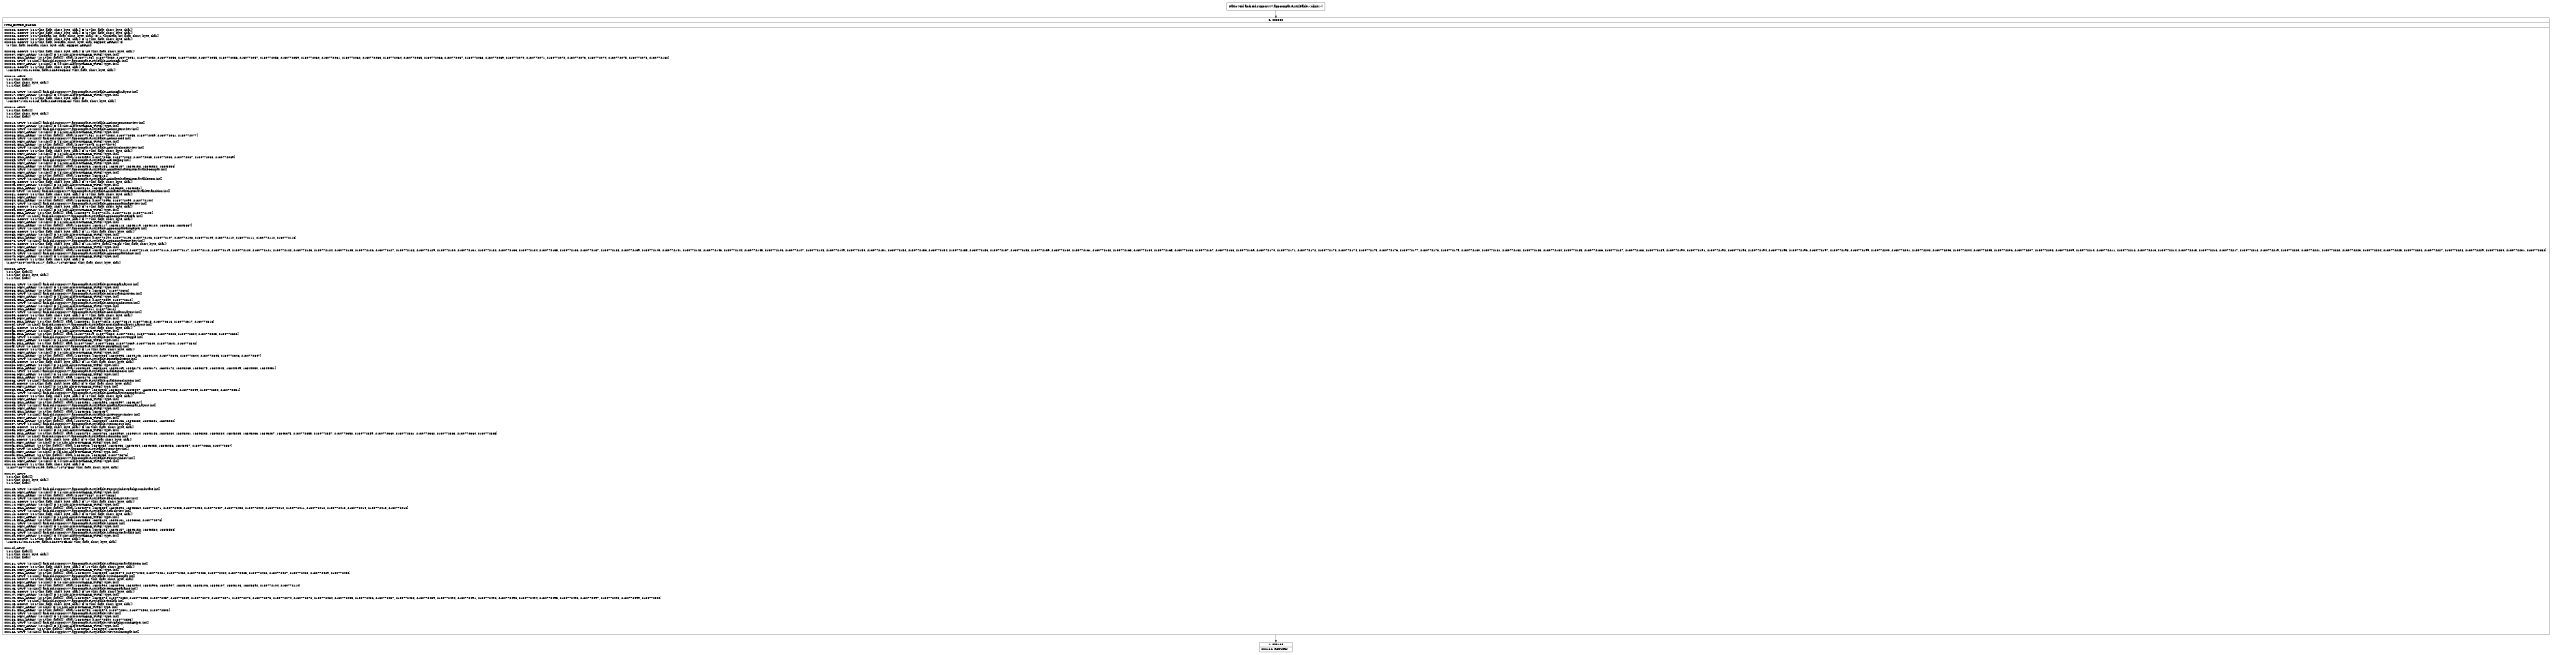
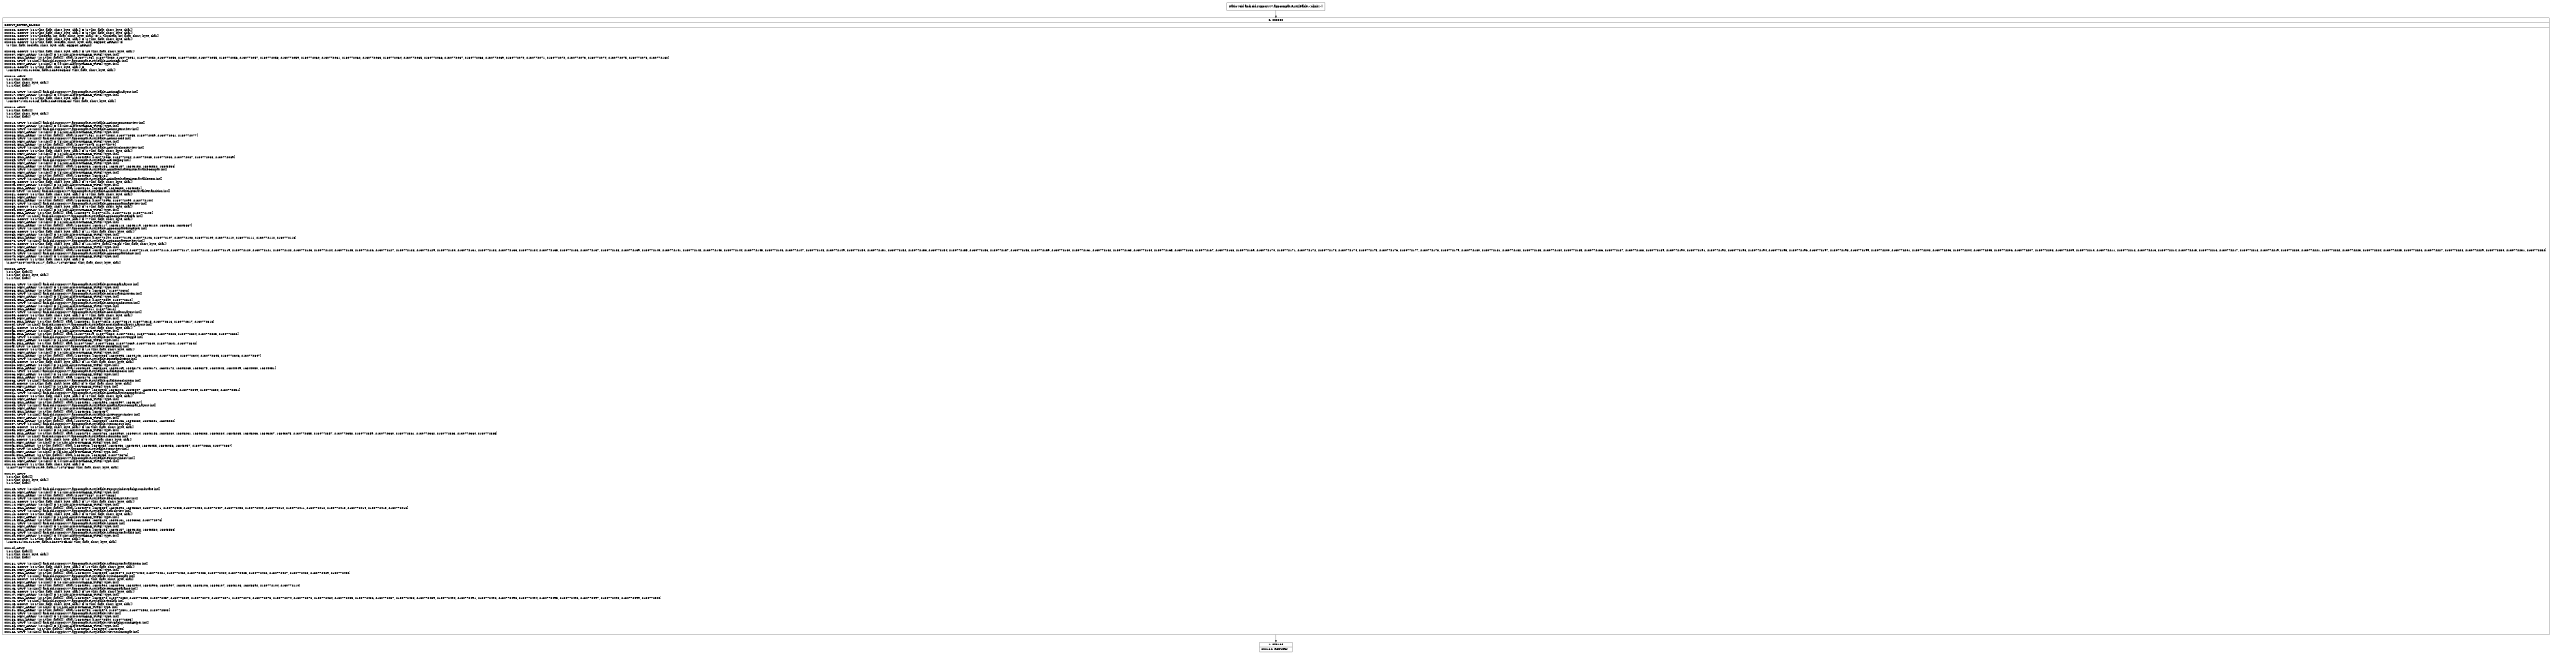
(20, 25) -> (22, 25)
